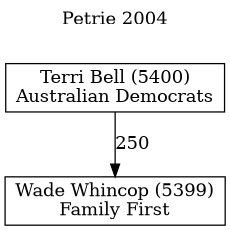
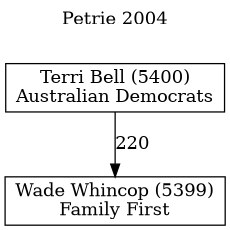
(133, 144) -> (133, 144)
